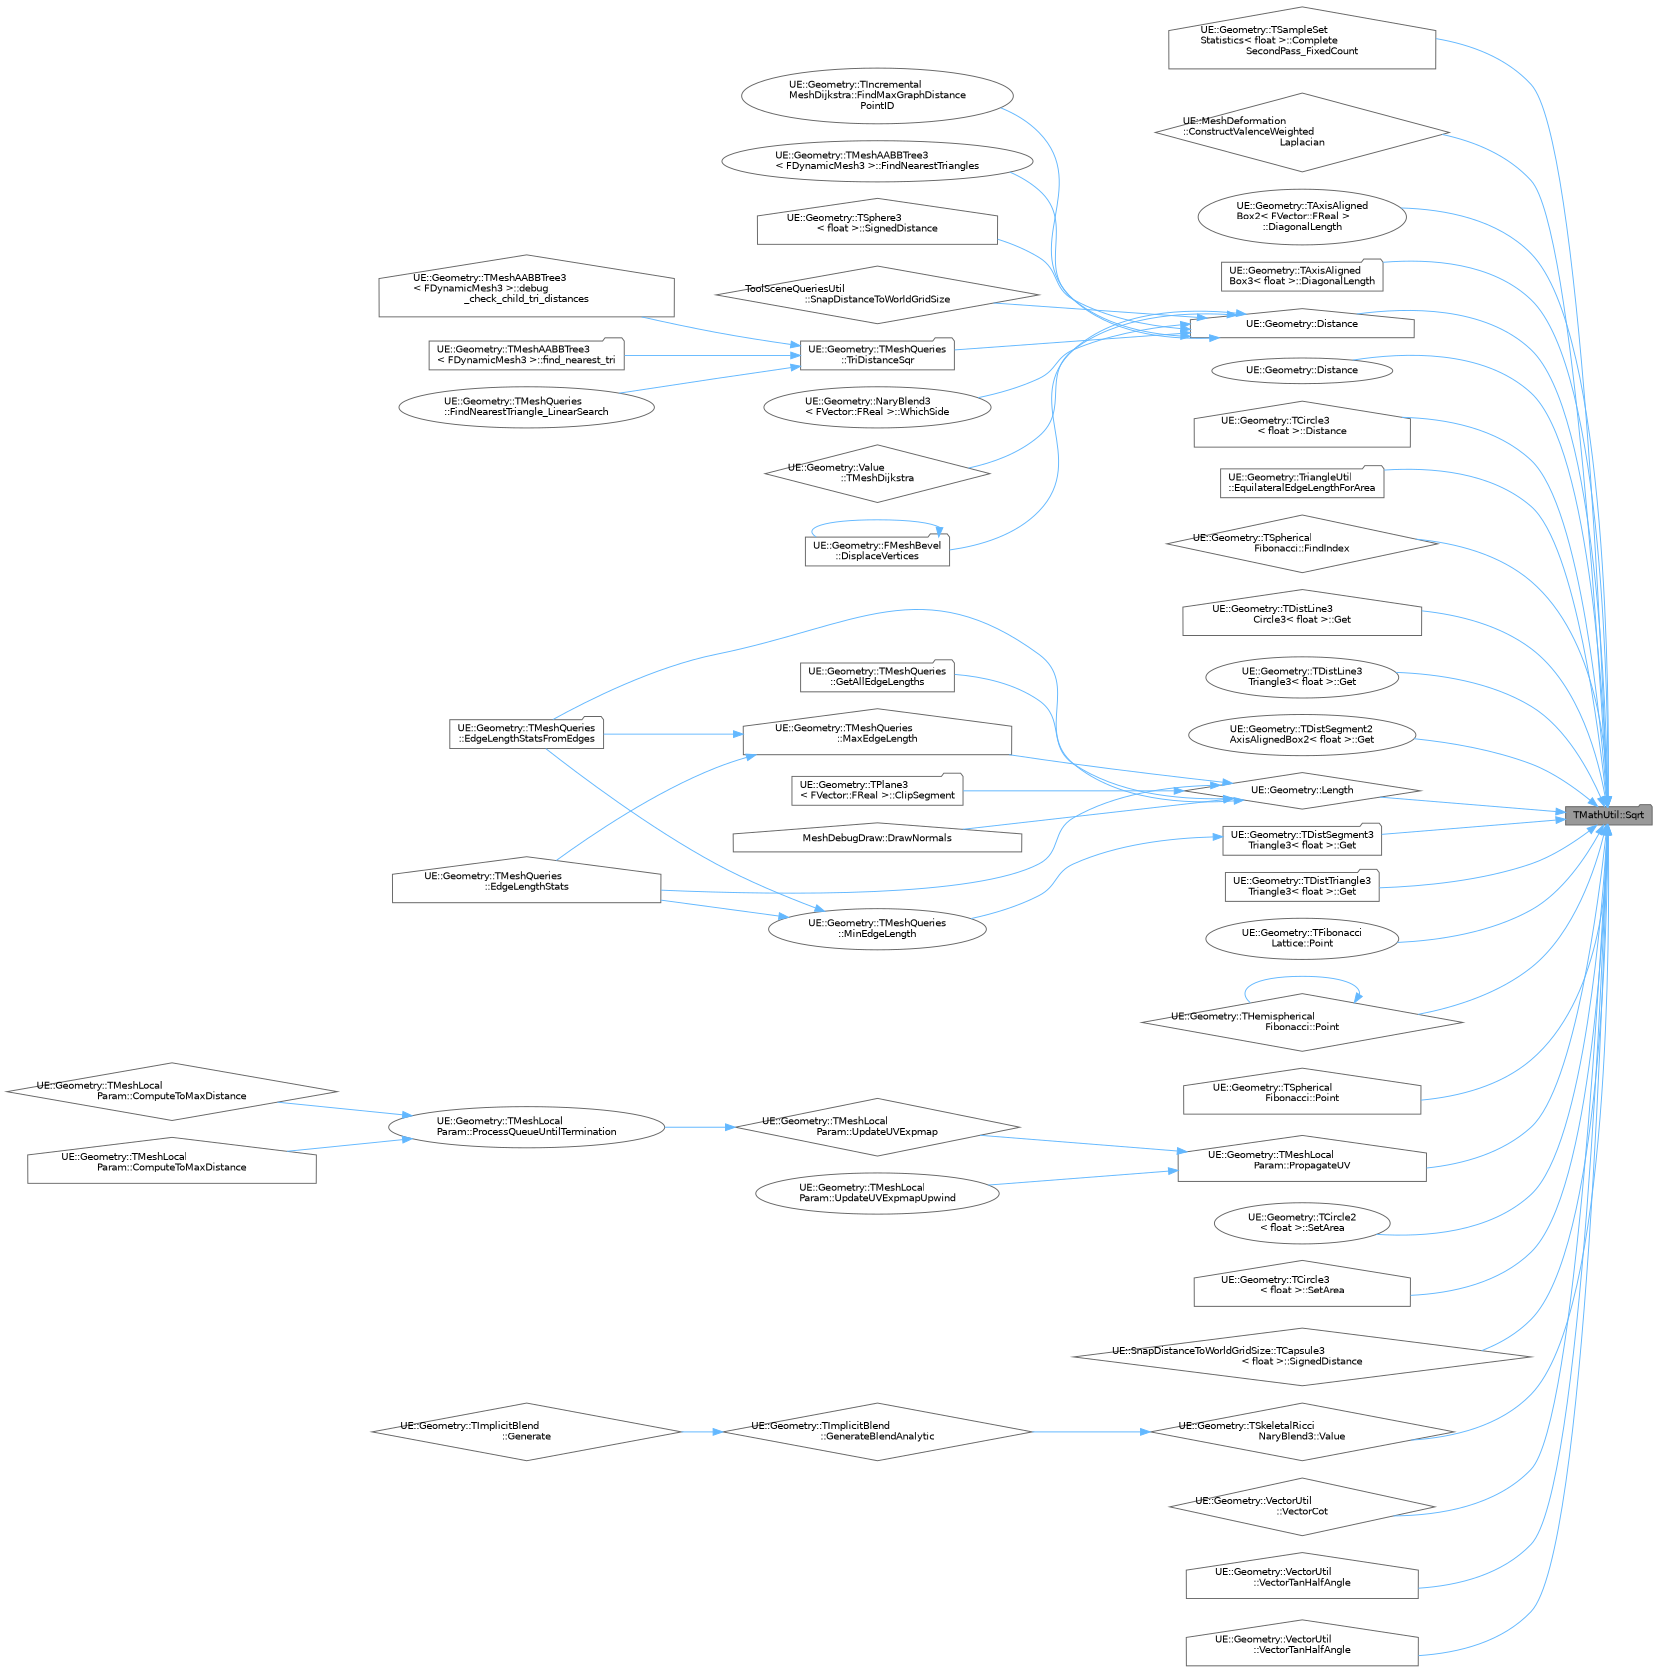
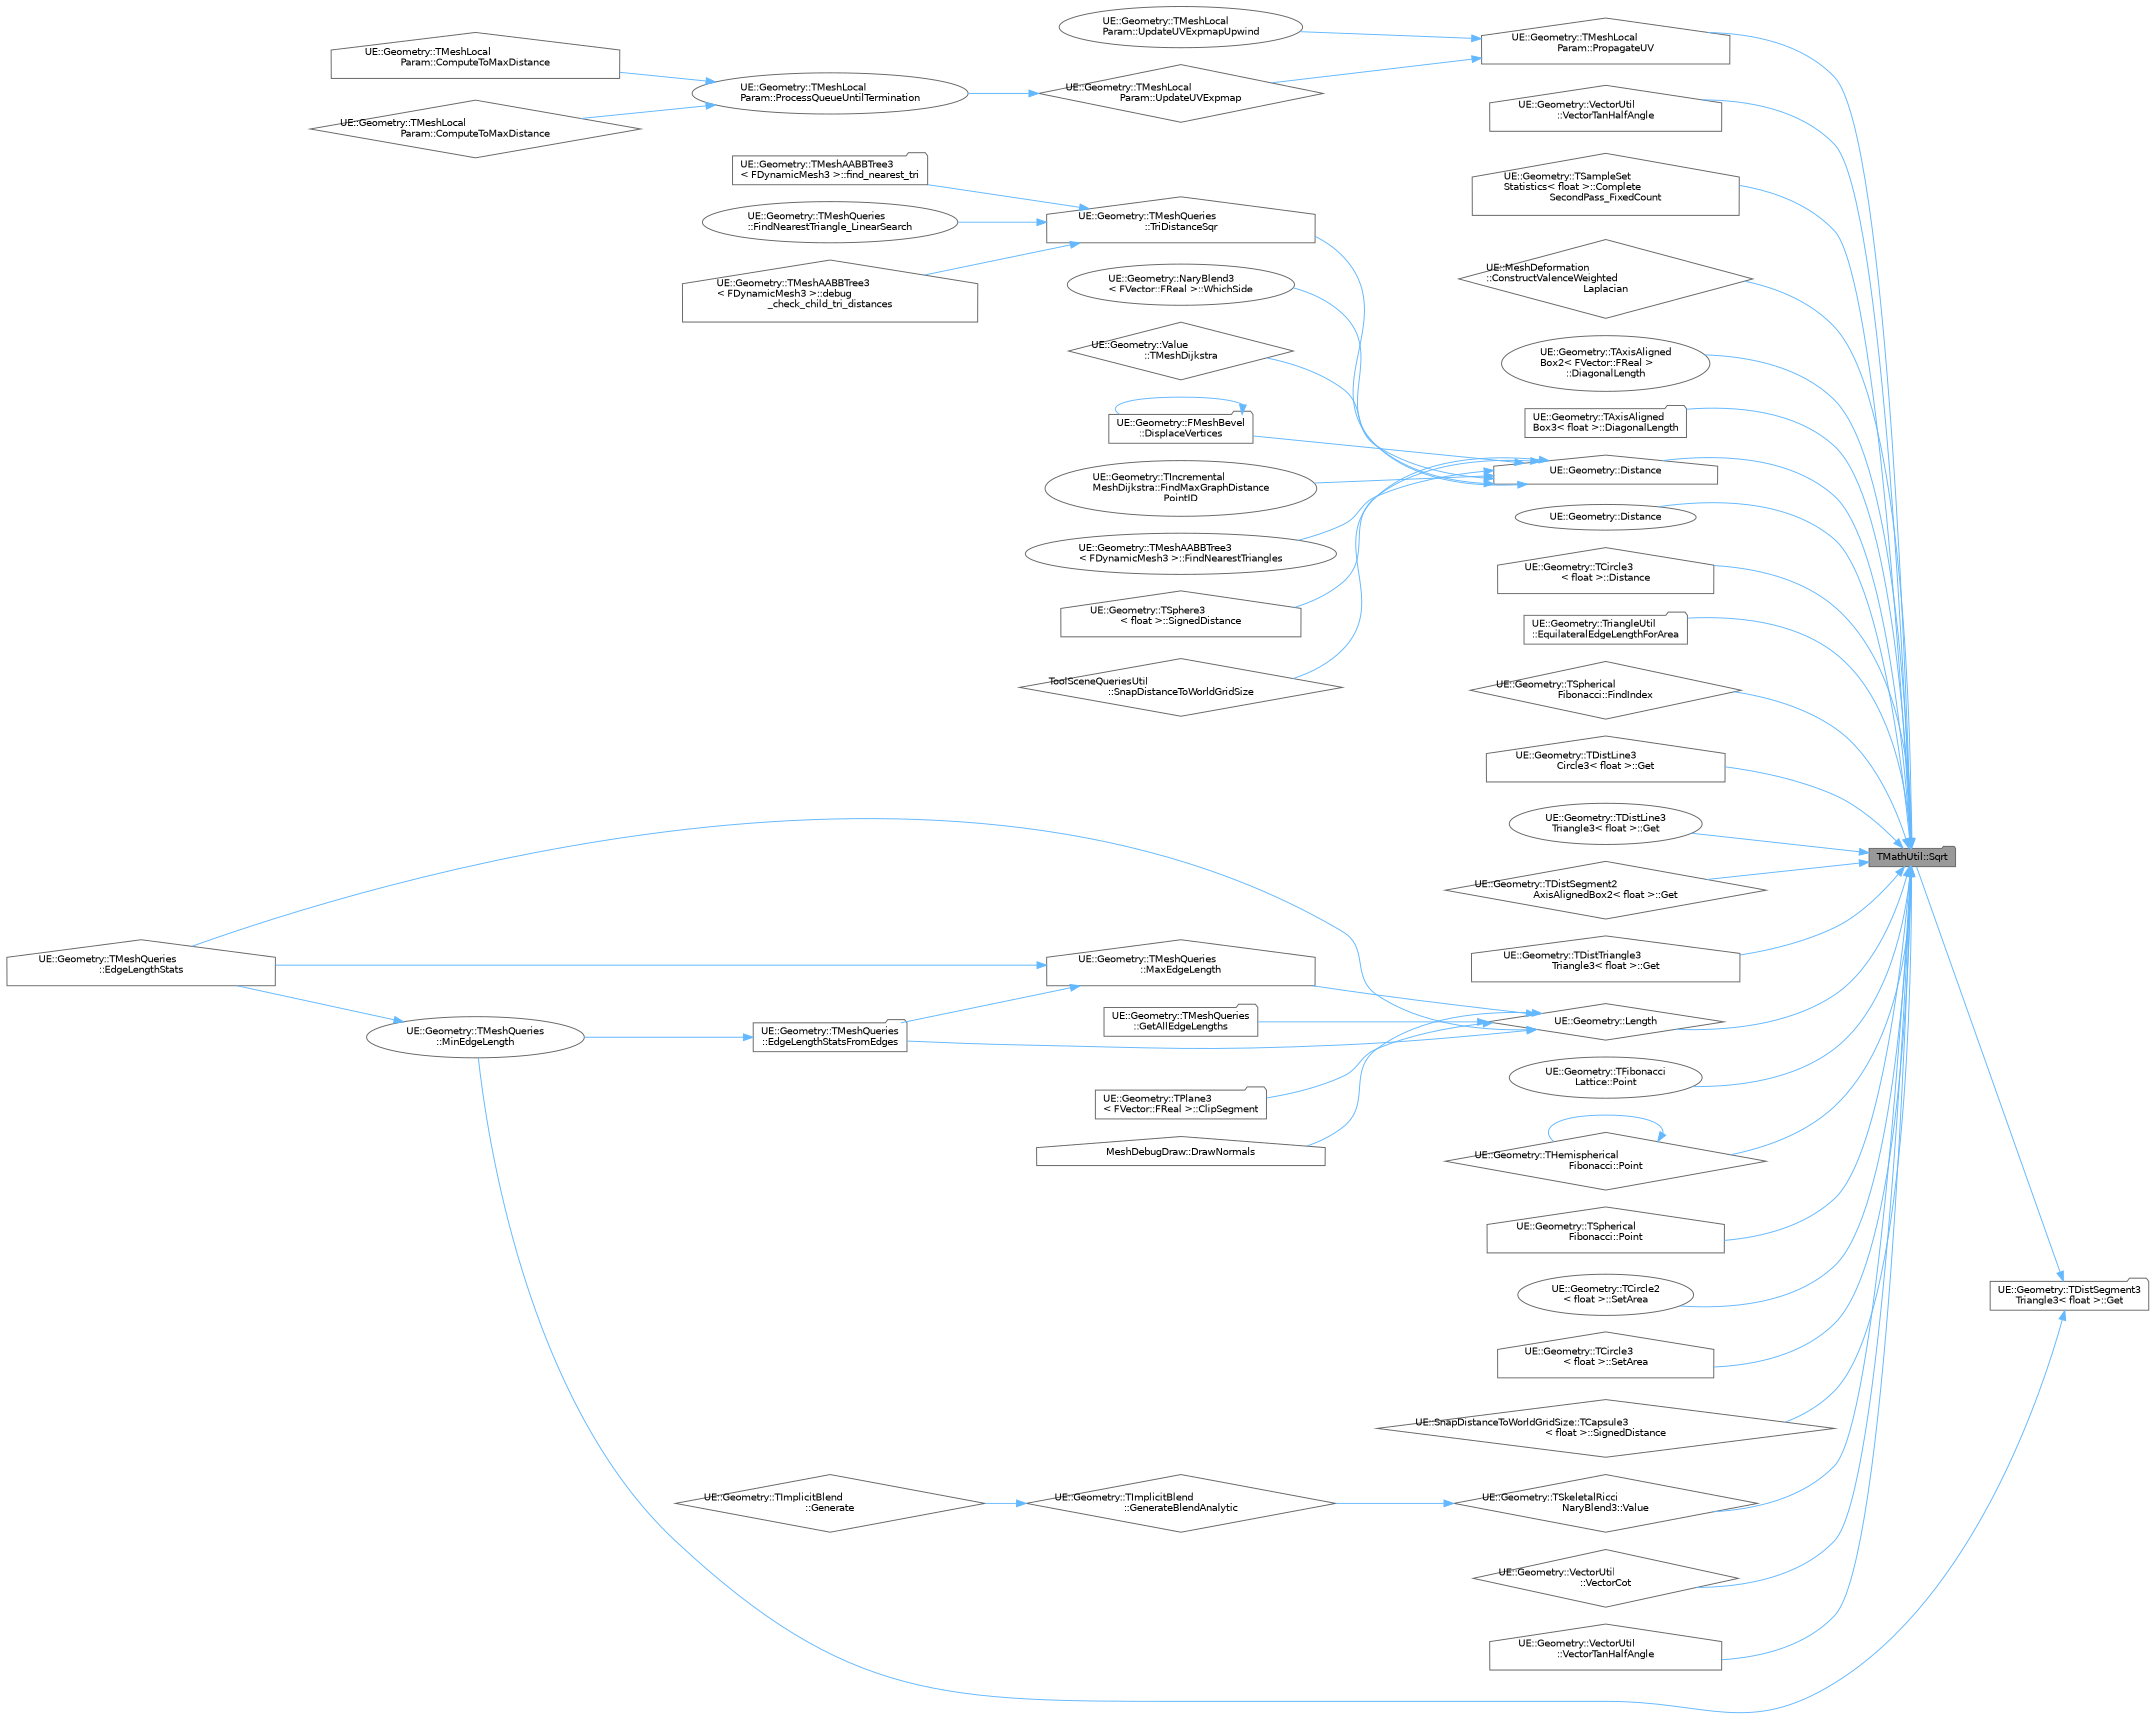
(877, 356) -> (1181, 222)
(1302, 735) -> (1606, 890)
(1469, 827) -> (1988, 1069)
(674, 839) -> (664, 1037)
(1302, 887) -> (1606, 961)
